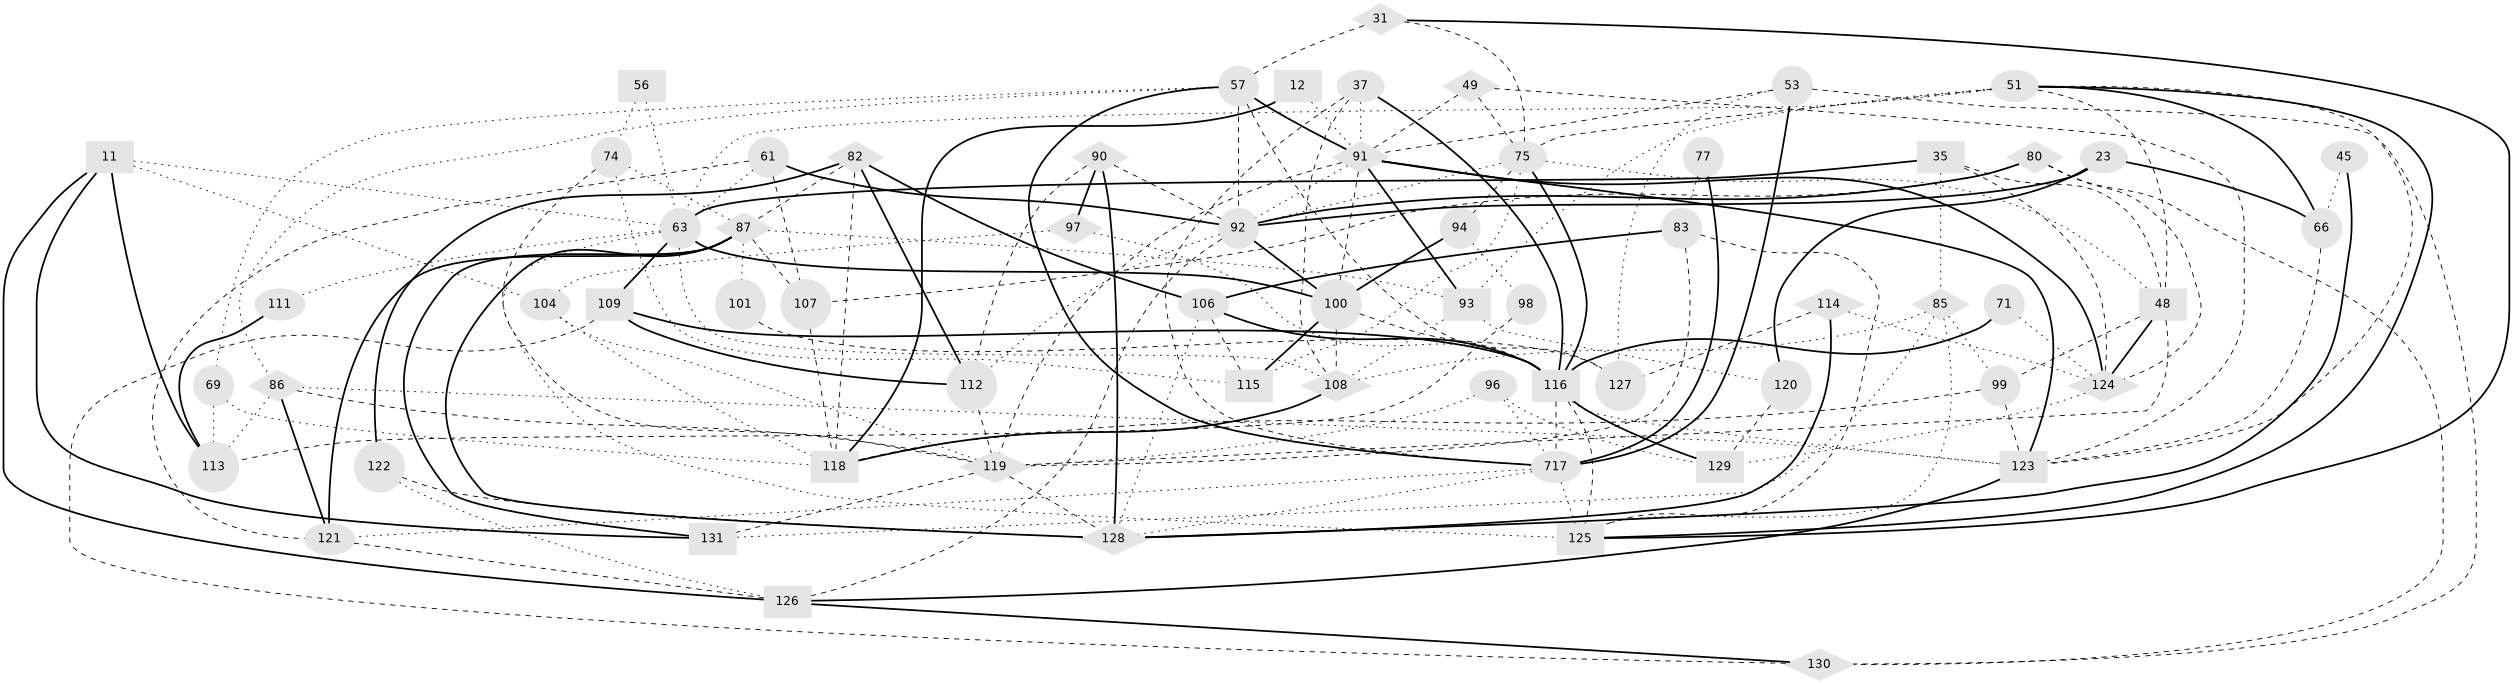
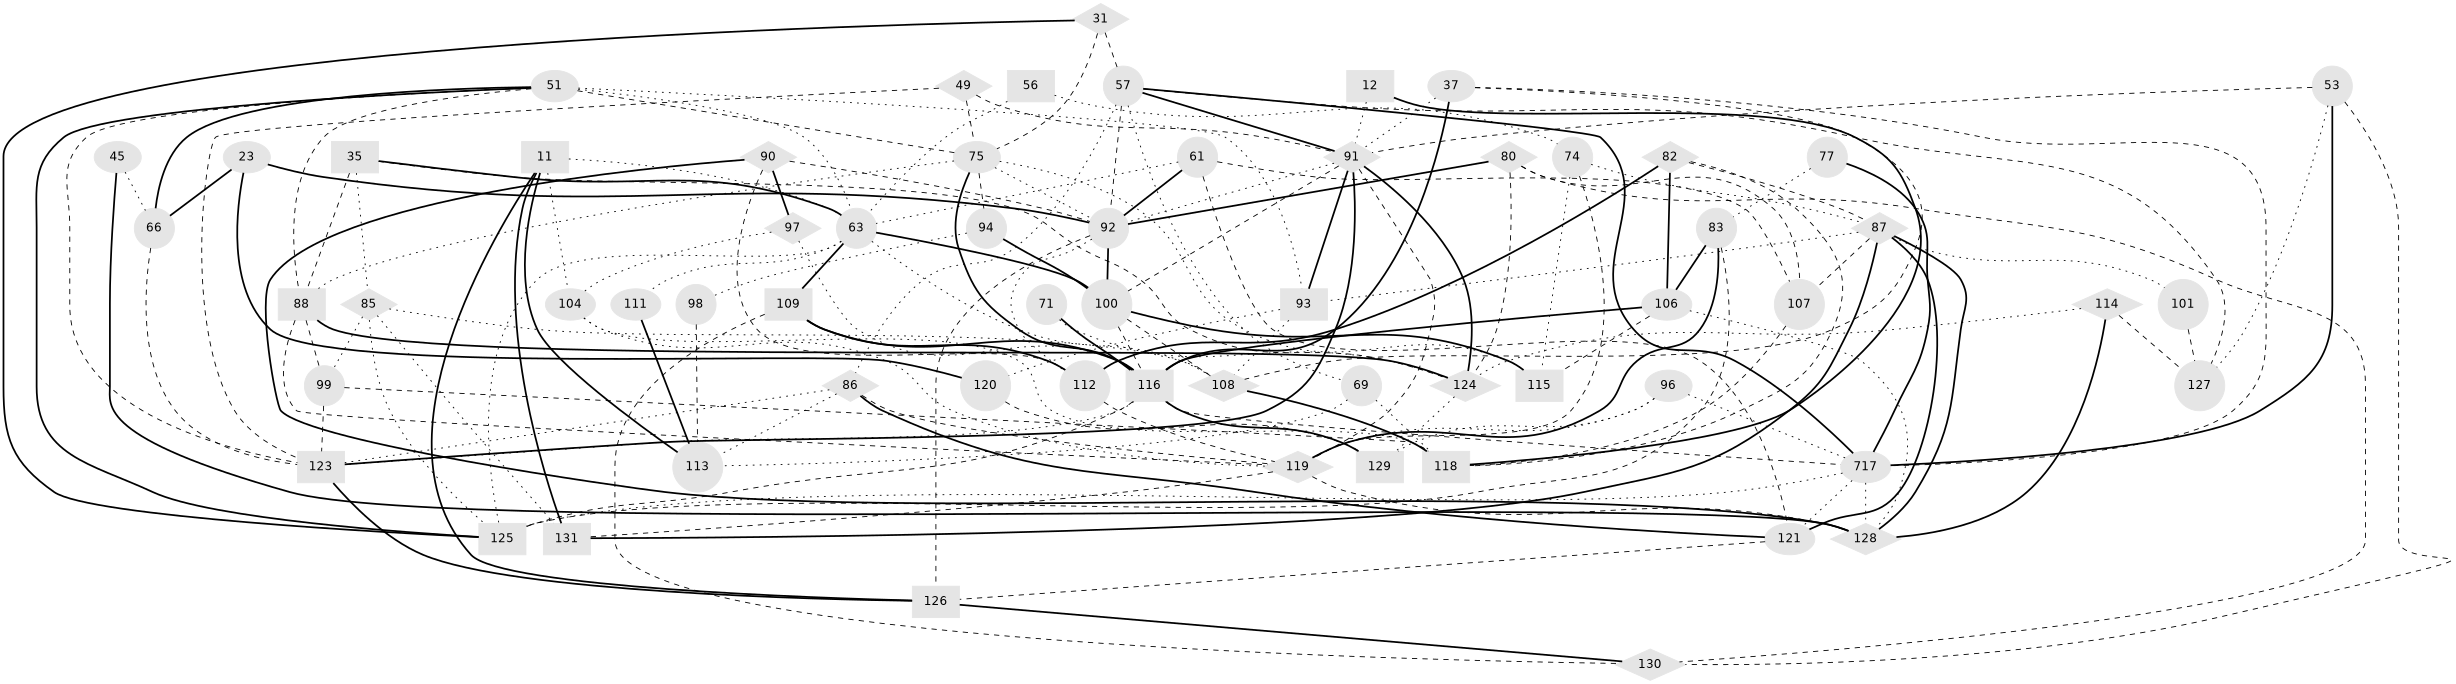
(2163, 304) -> (302, 304)
(1289, 458) -> (1588, 416)
(379, 467) -> none
